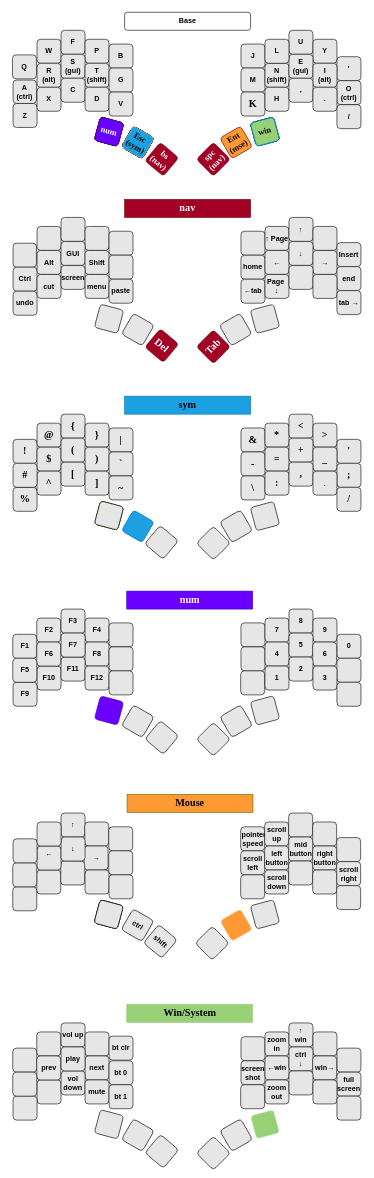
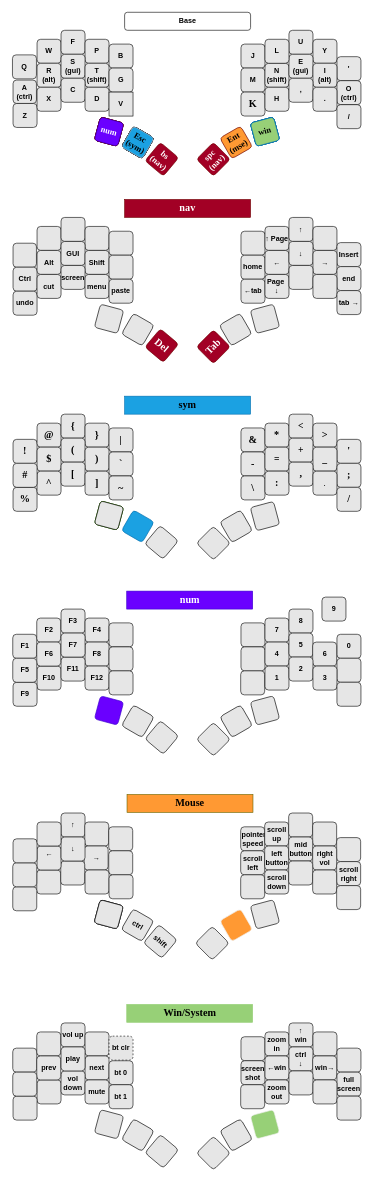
(121, 104) -> (121, 104)
(325, 630) -> (334, 609)
(325, 858) -> (325, 858)
(121, 1049) -> (121, 1049)
